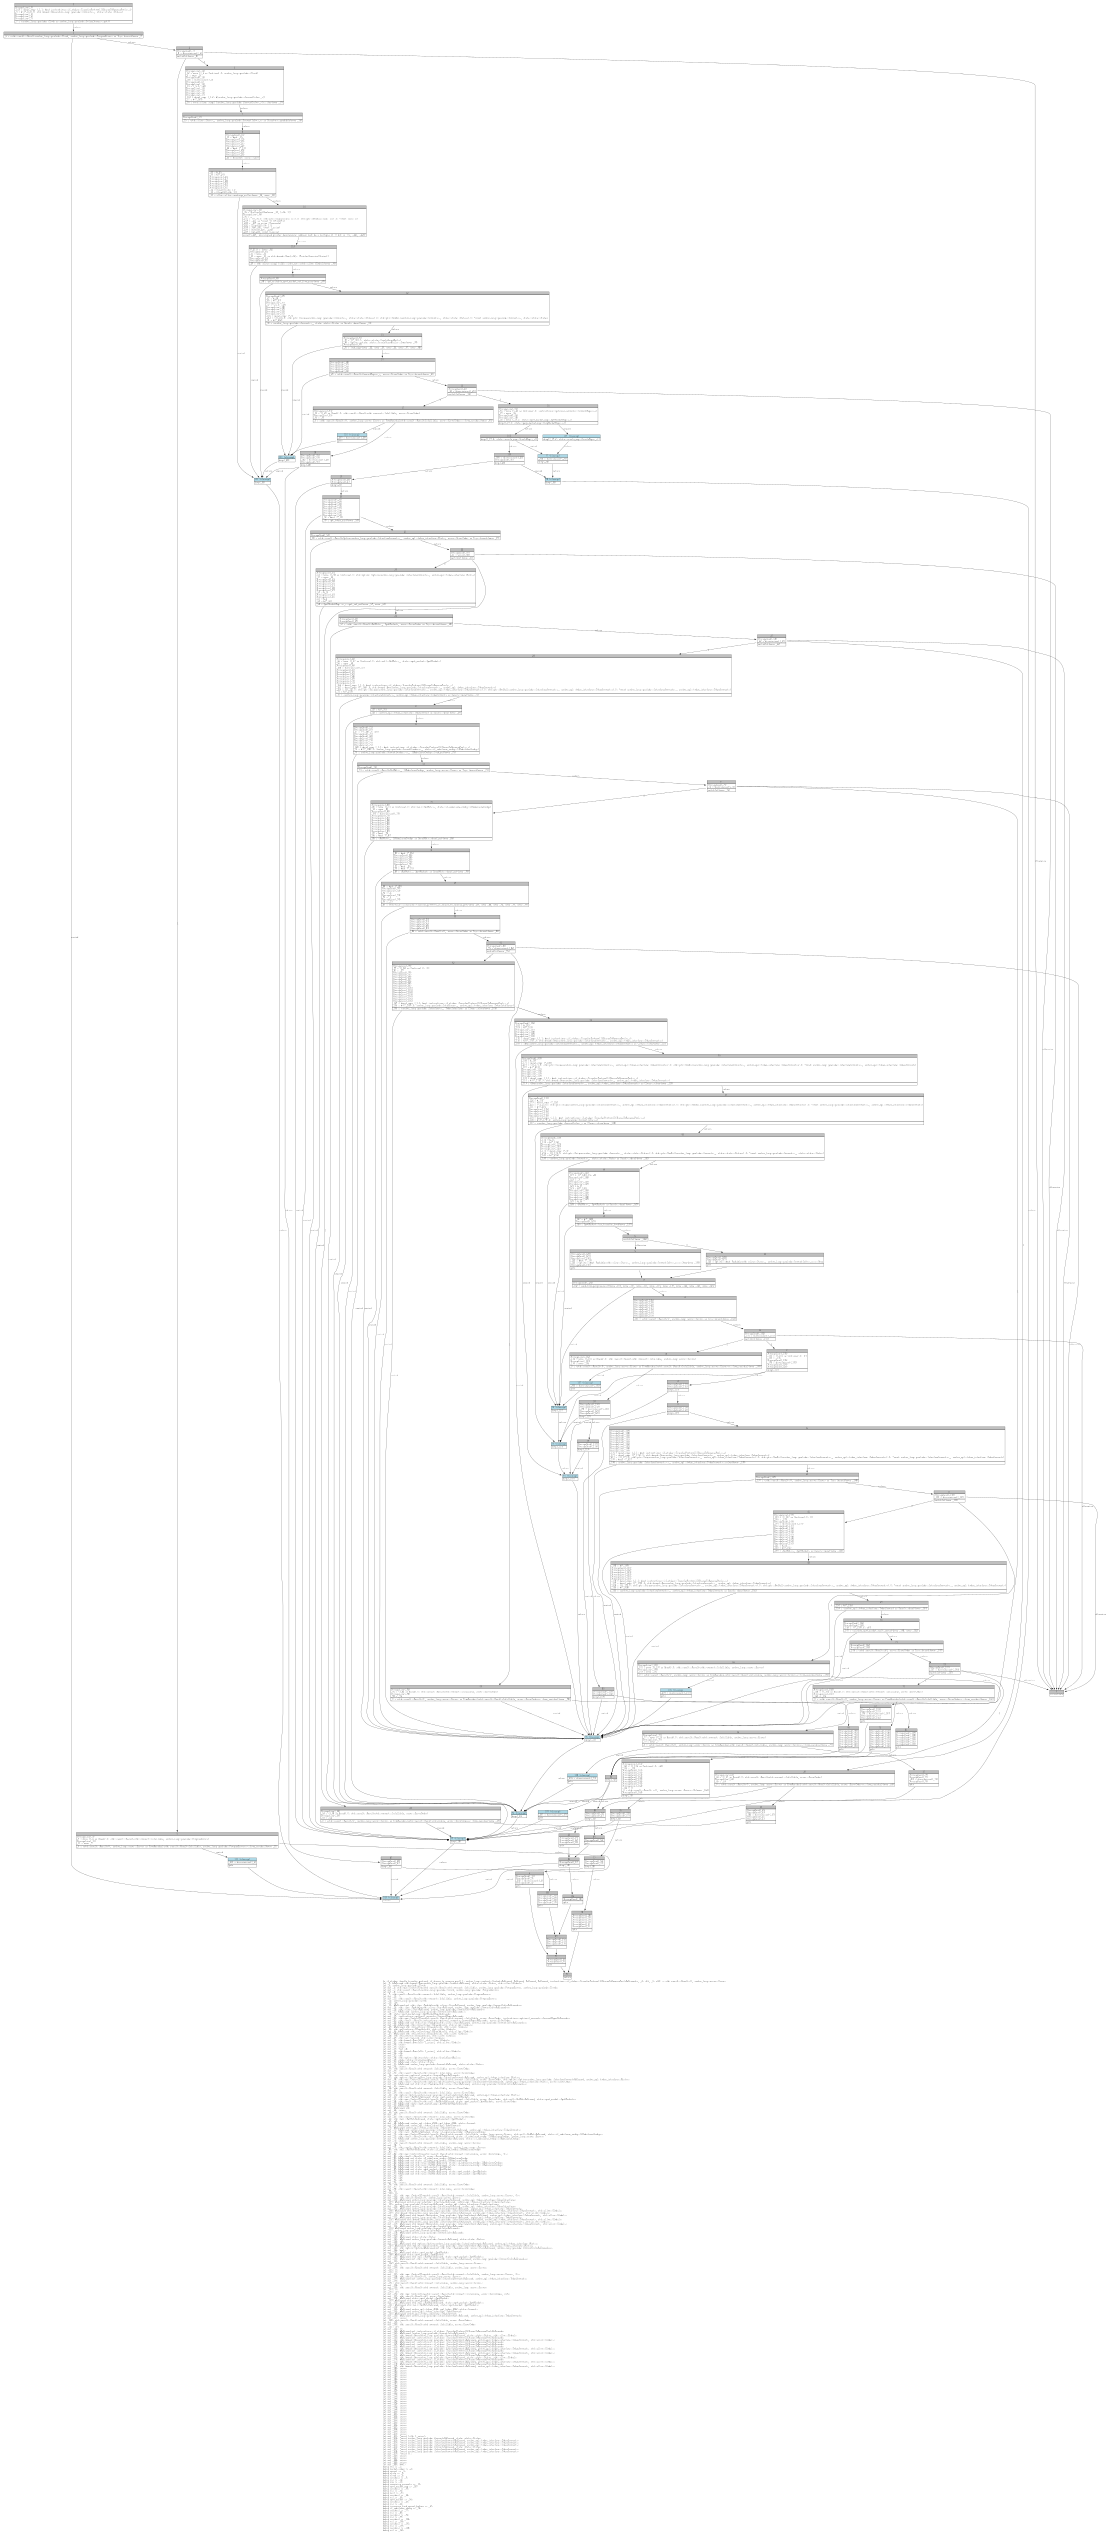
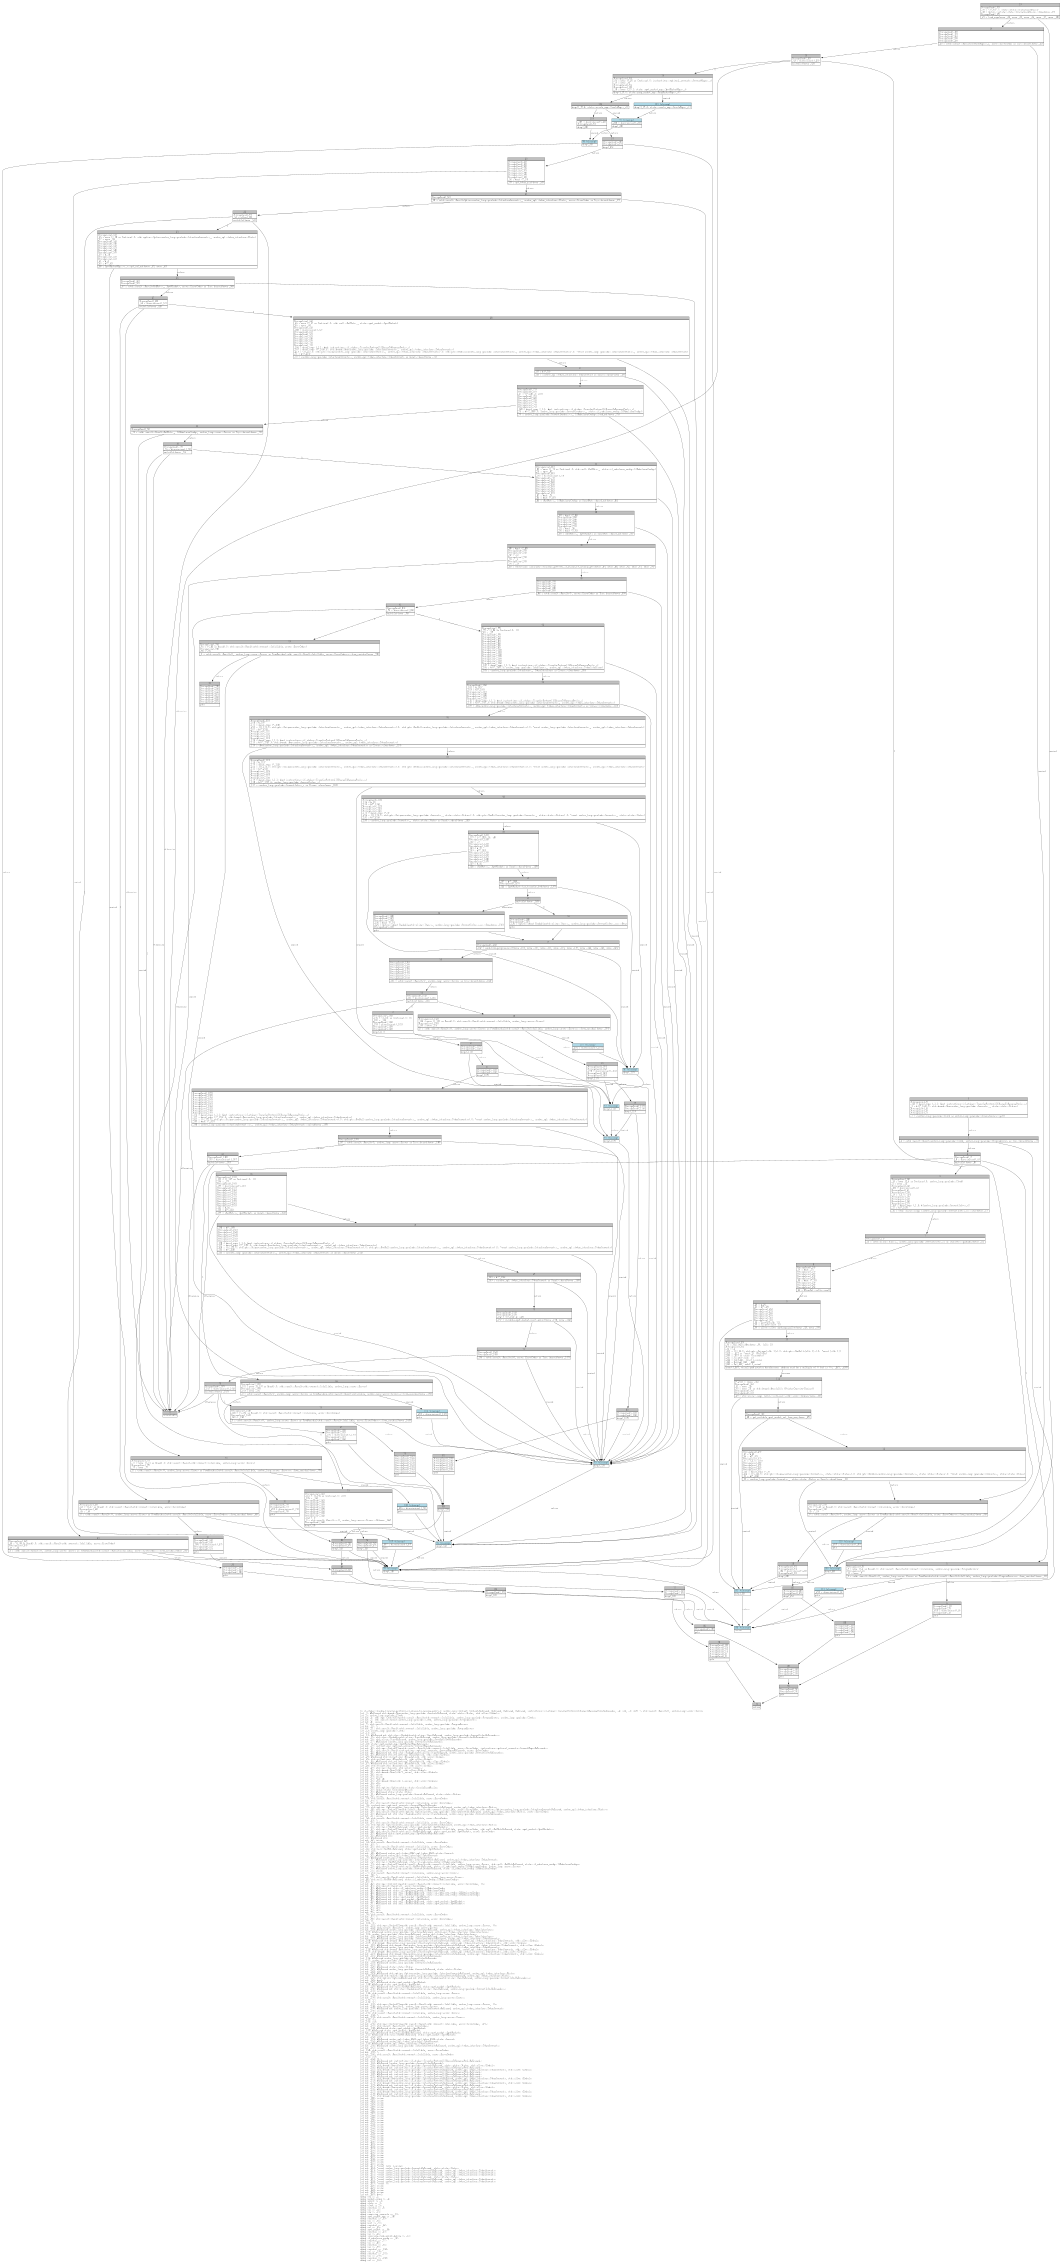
(392, 329) -> (892, 1490)
(720, 1754) -> none
